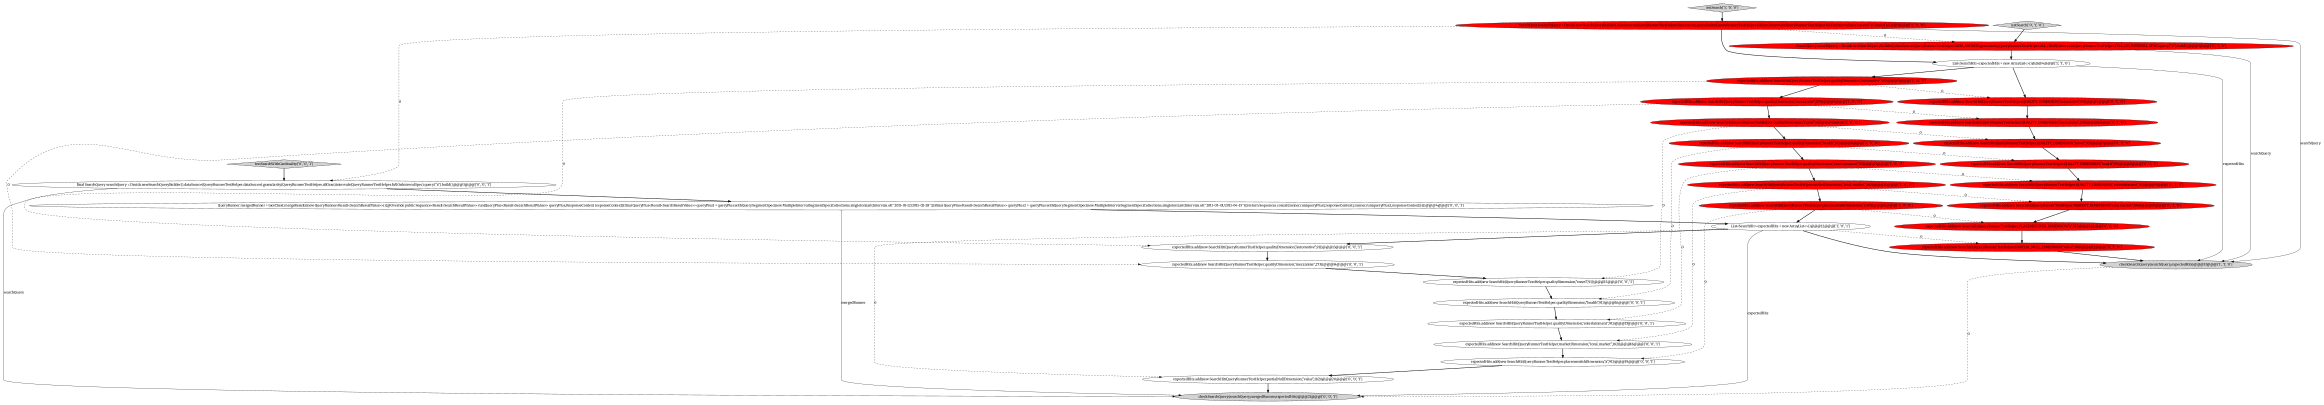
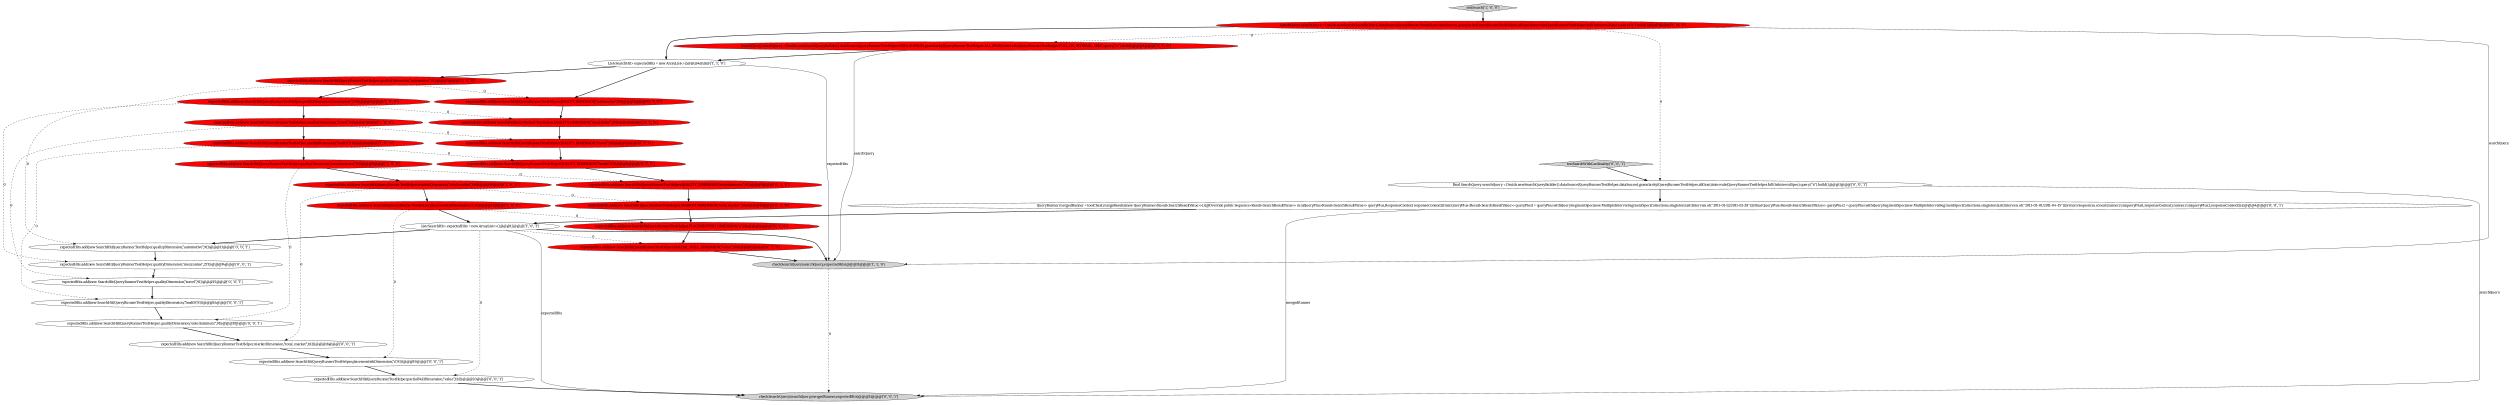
(2027, 25) -> none
